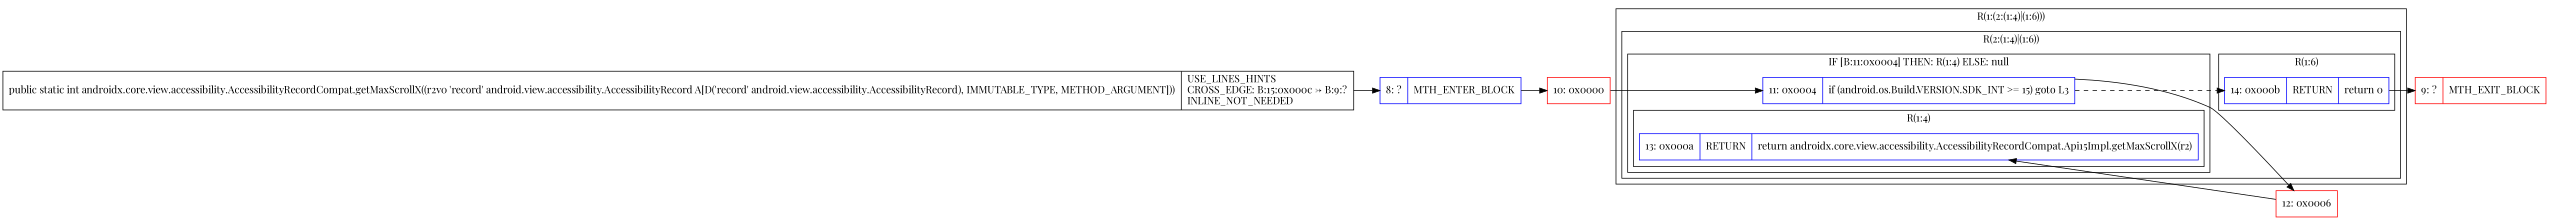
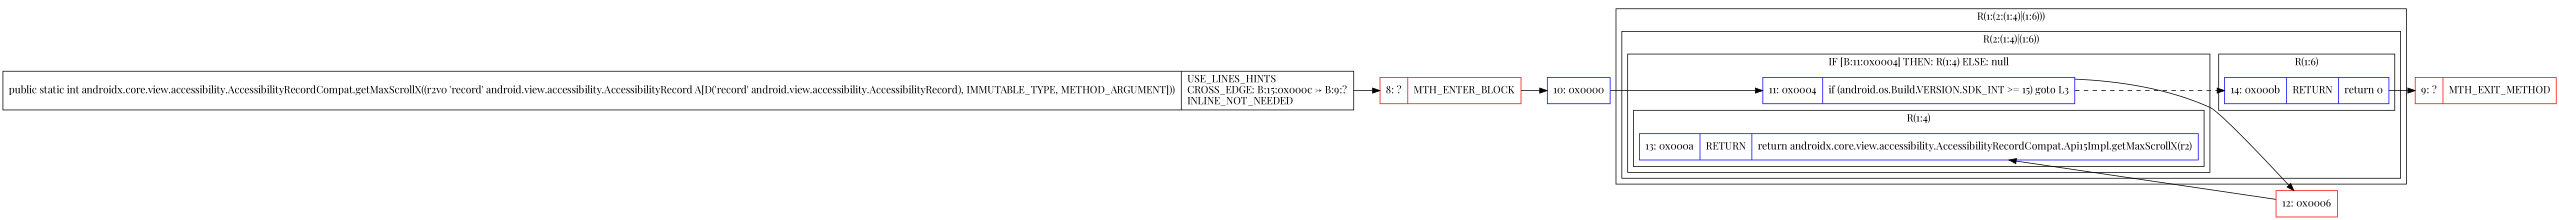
(2494, 90) -> (2500, 90)
(1451, 91) -> (1451, 91)
(1579, 91) -> (1579, 91)
